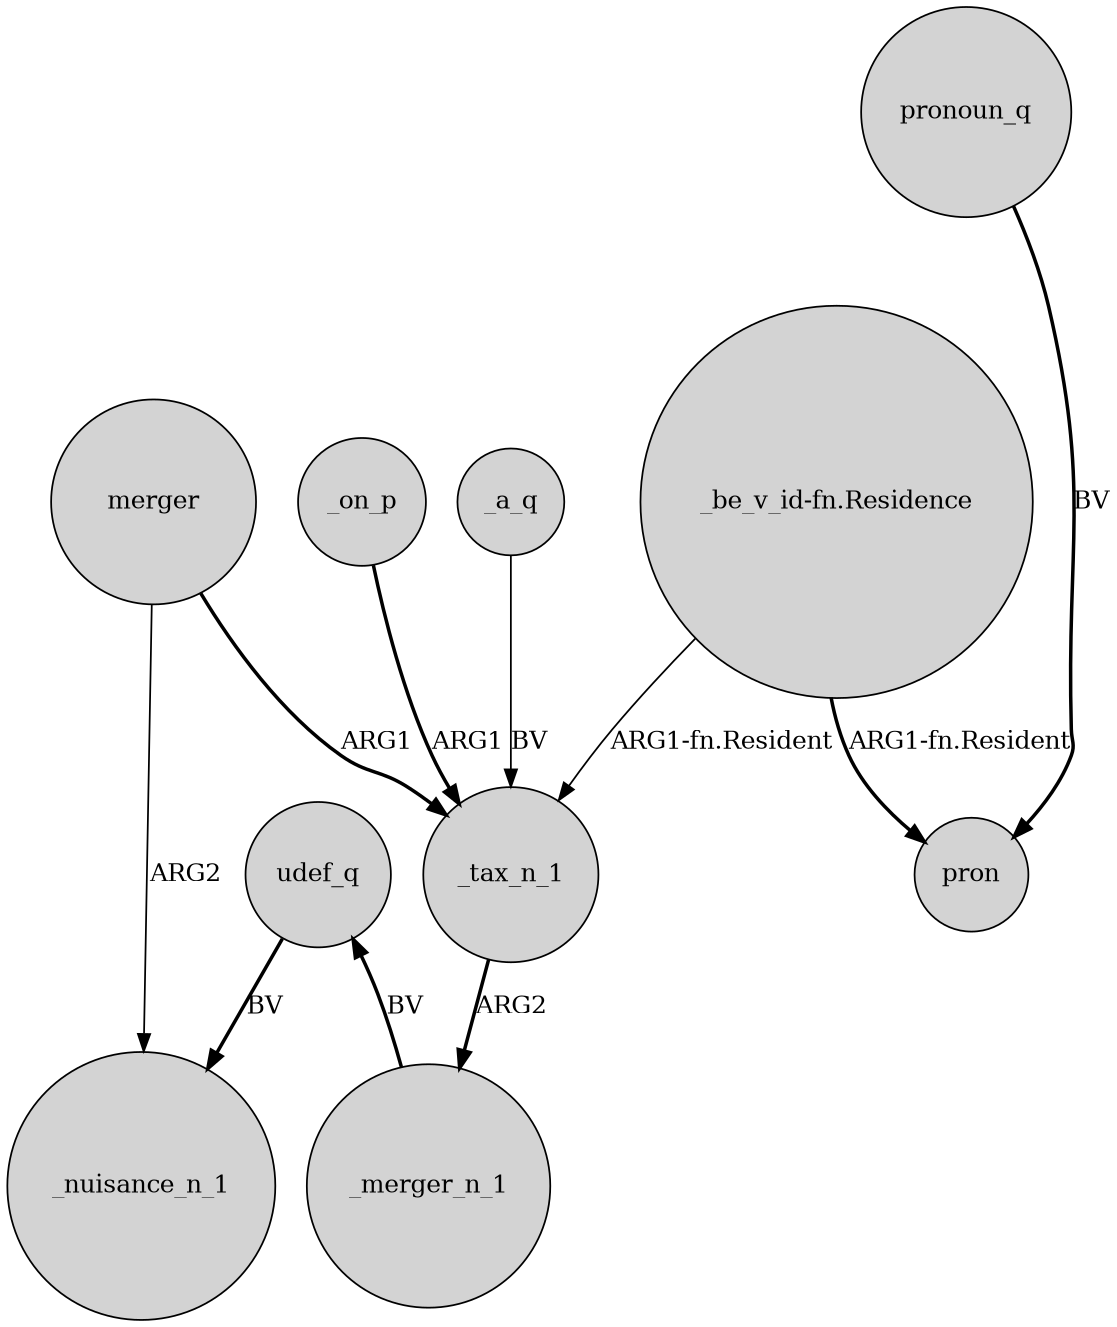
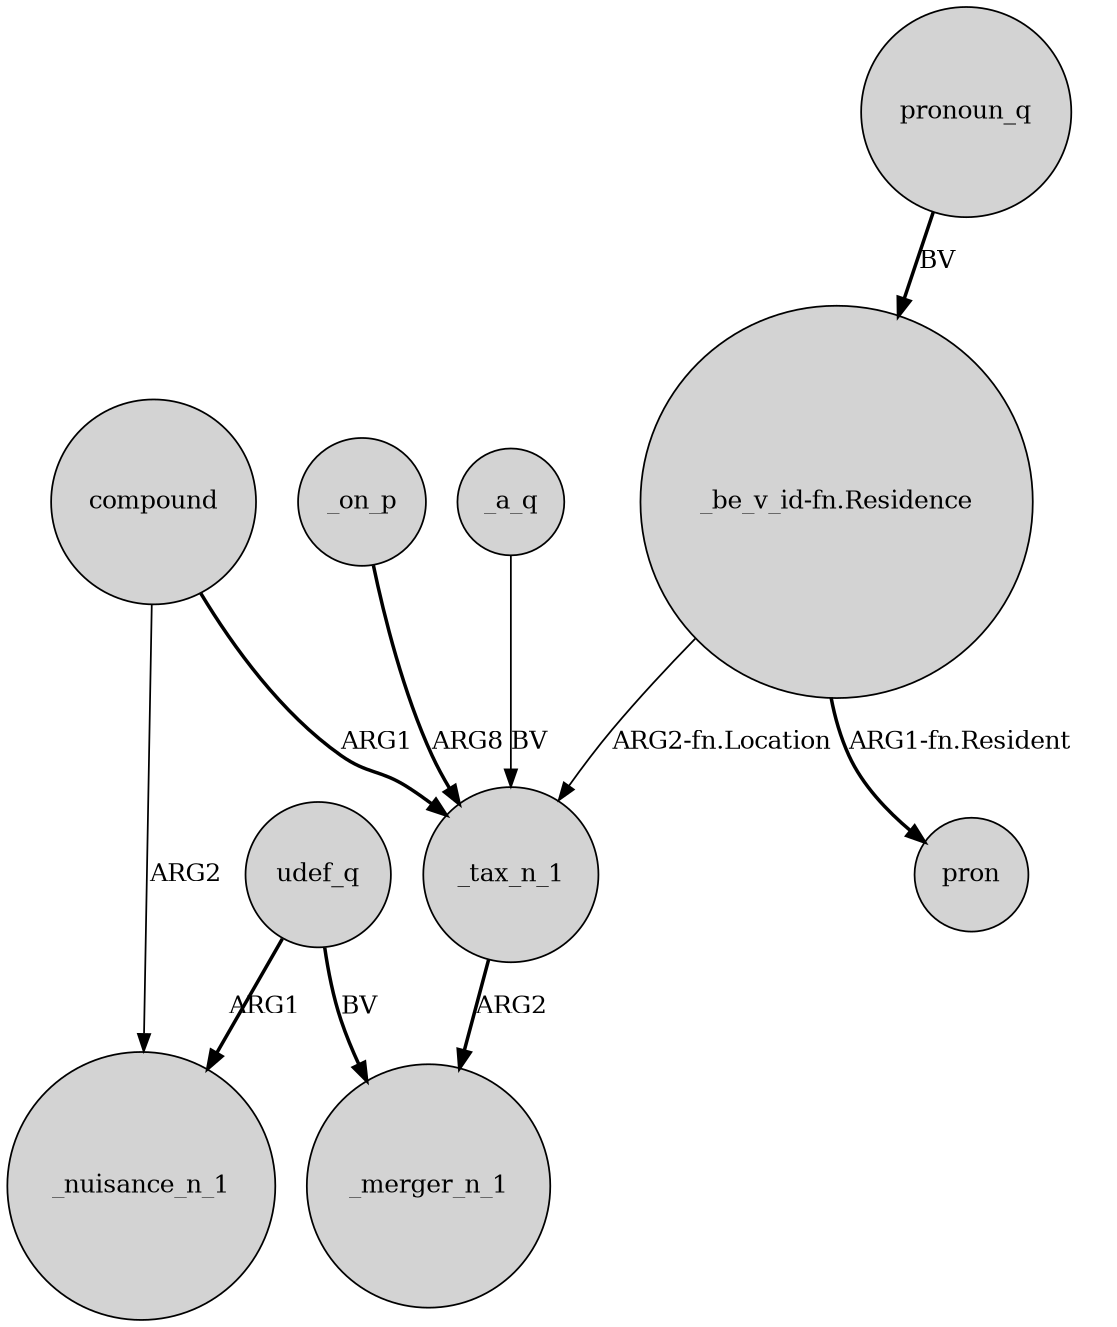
(154, 502) -> (154, 502)
(1074, 518) -> (919, 255)
(468, 742) -> (468, 742)
(722, 742) -> (722, 742)
(265, 1007) -> (265, 1007)
(384, 1010) -> (337, 1008)
